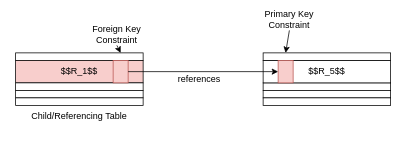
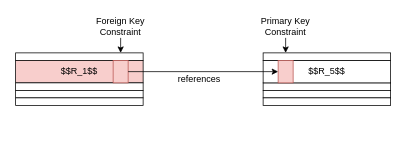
(289, 19) -> (285, 27)
(117, 34) -> (120, 27)
(79, 117) -> none
